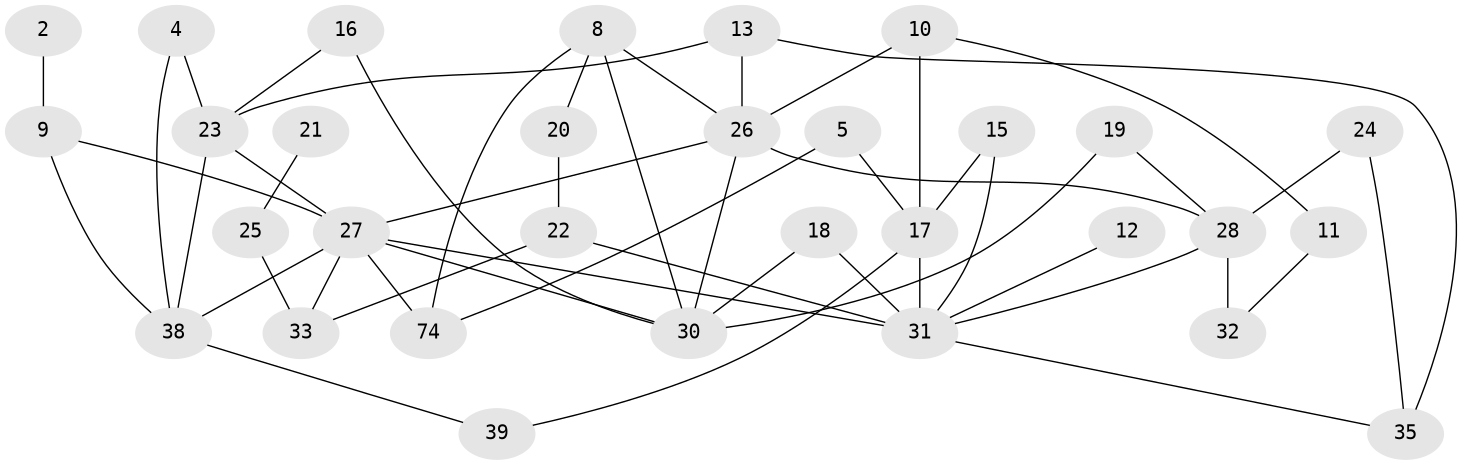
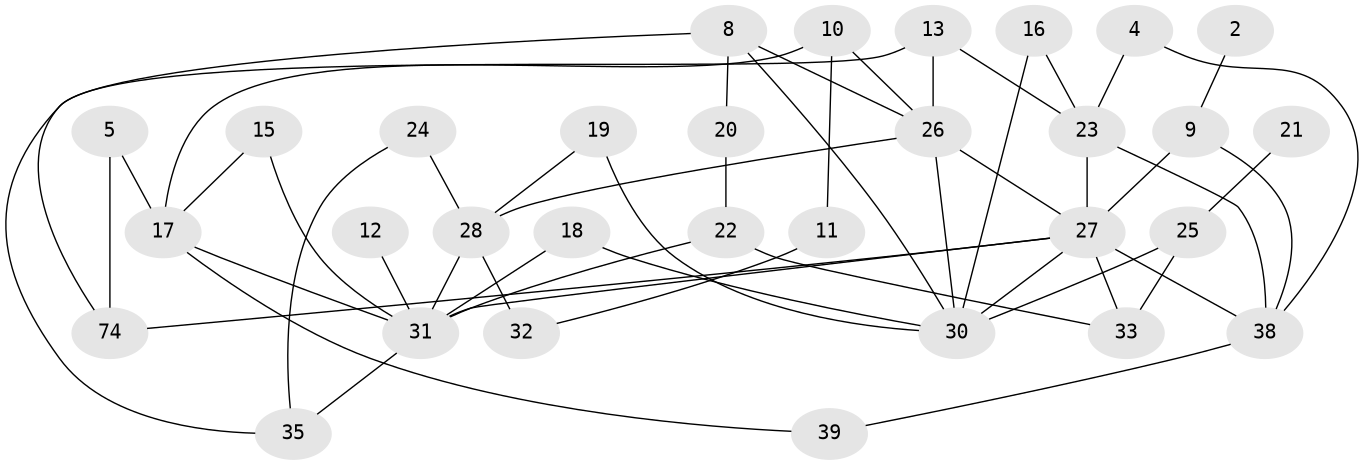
none -> (1074, 285)
